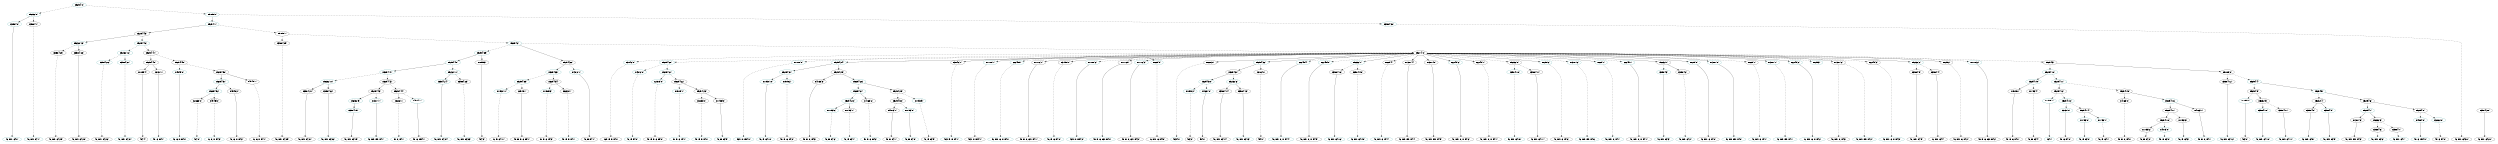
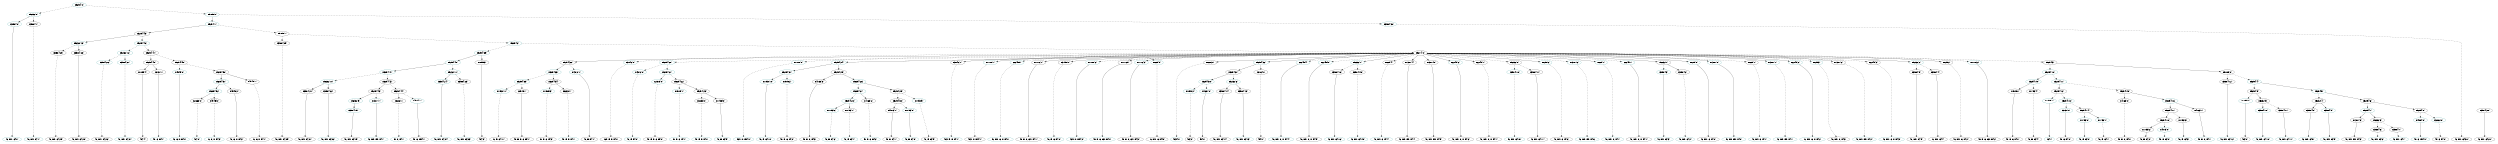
(540, 53) -> (995, 56)
(1839, 100) -> (1828, 100)
